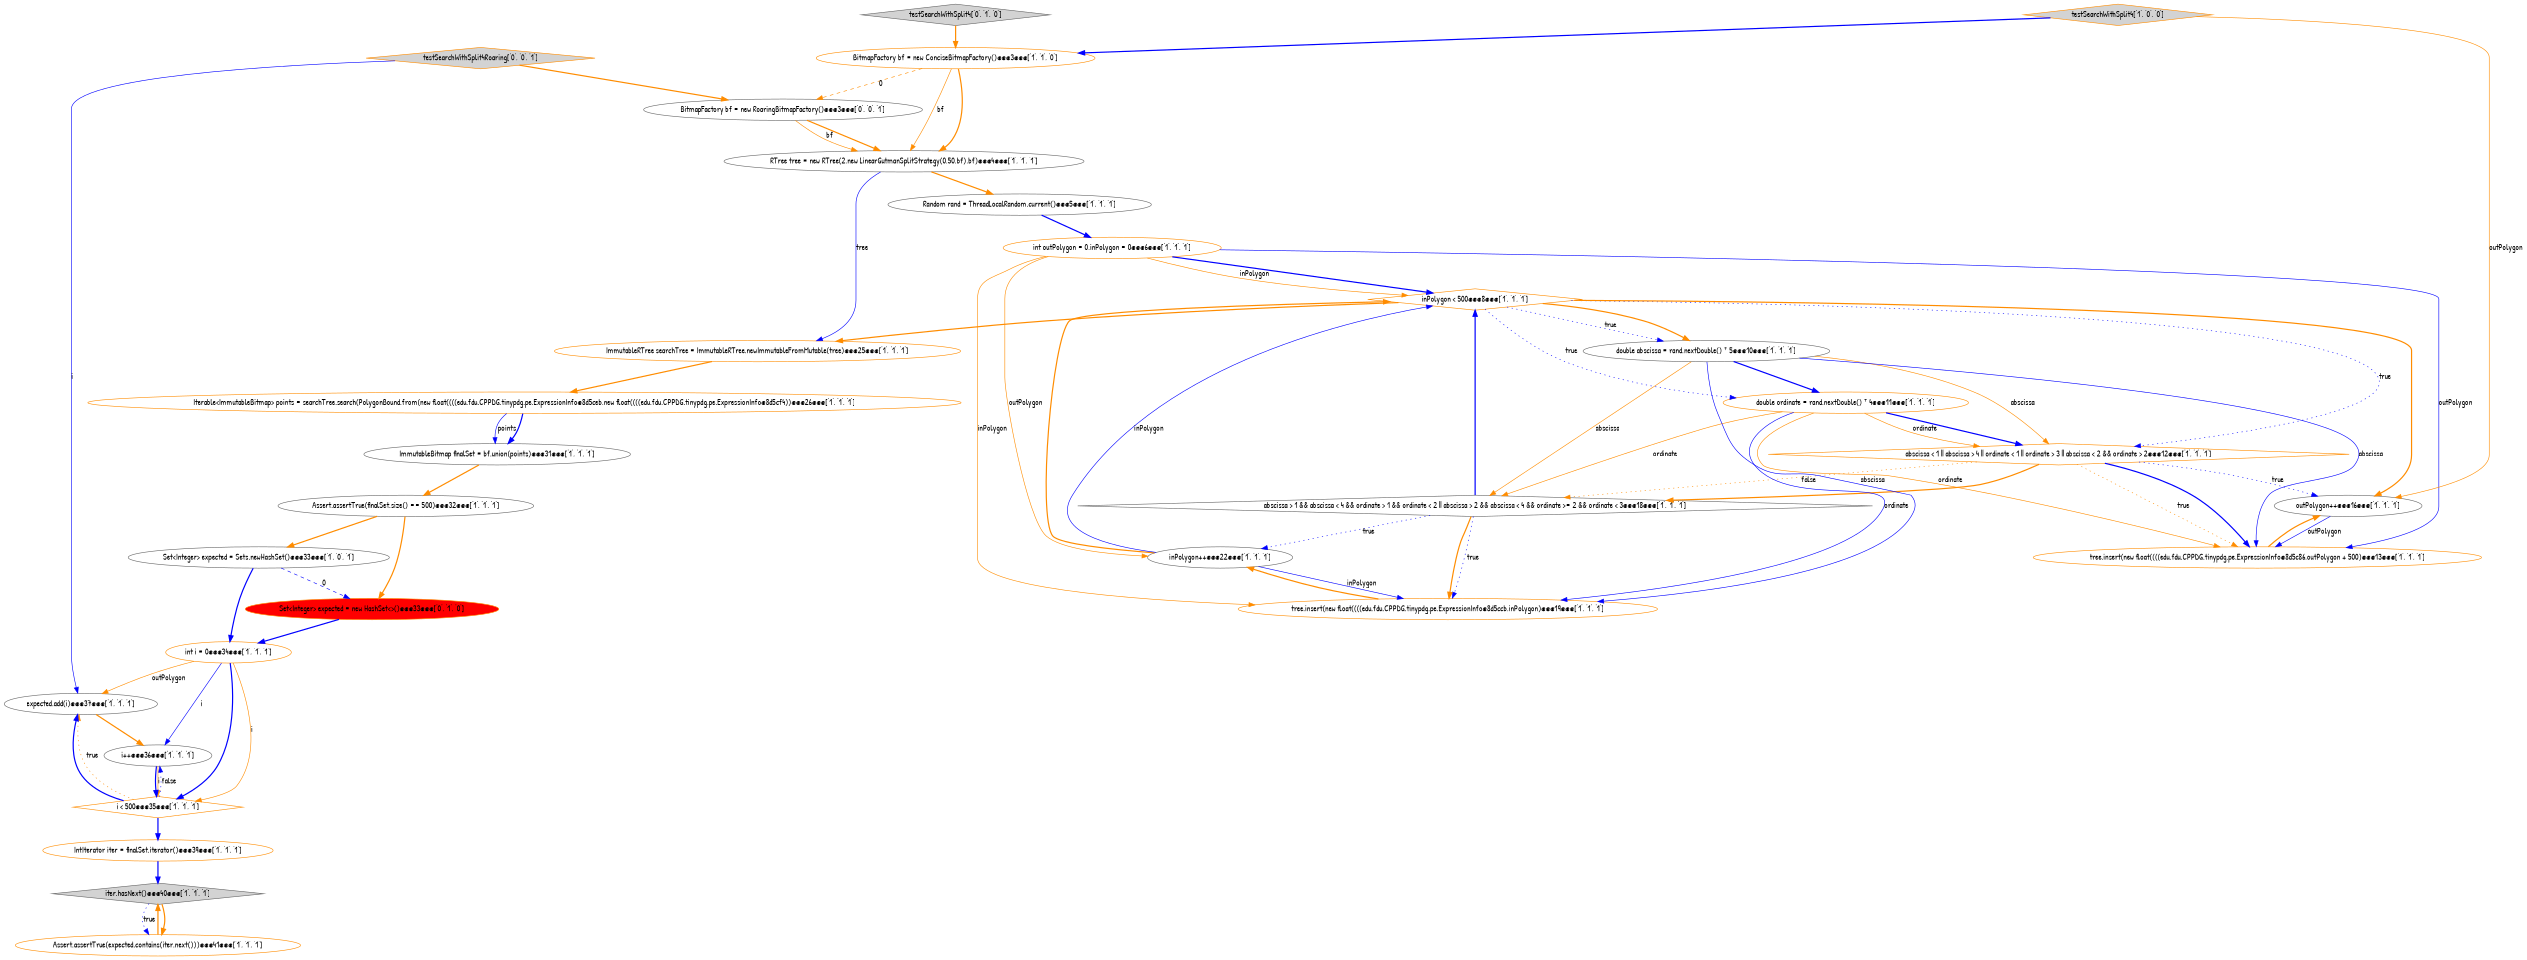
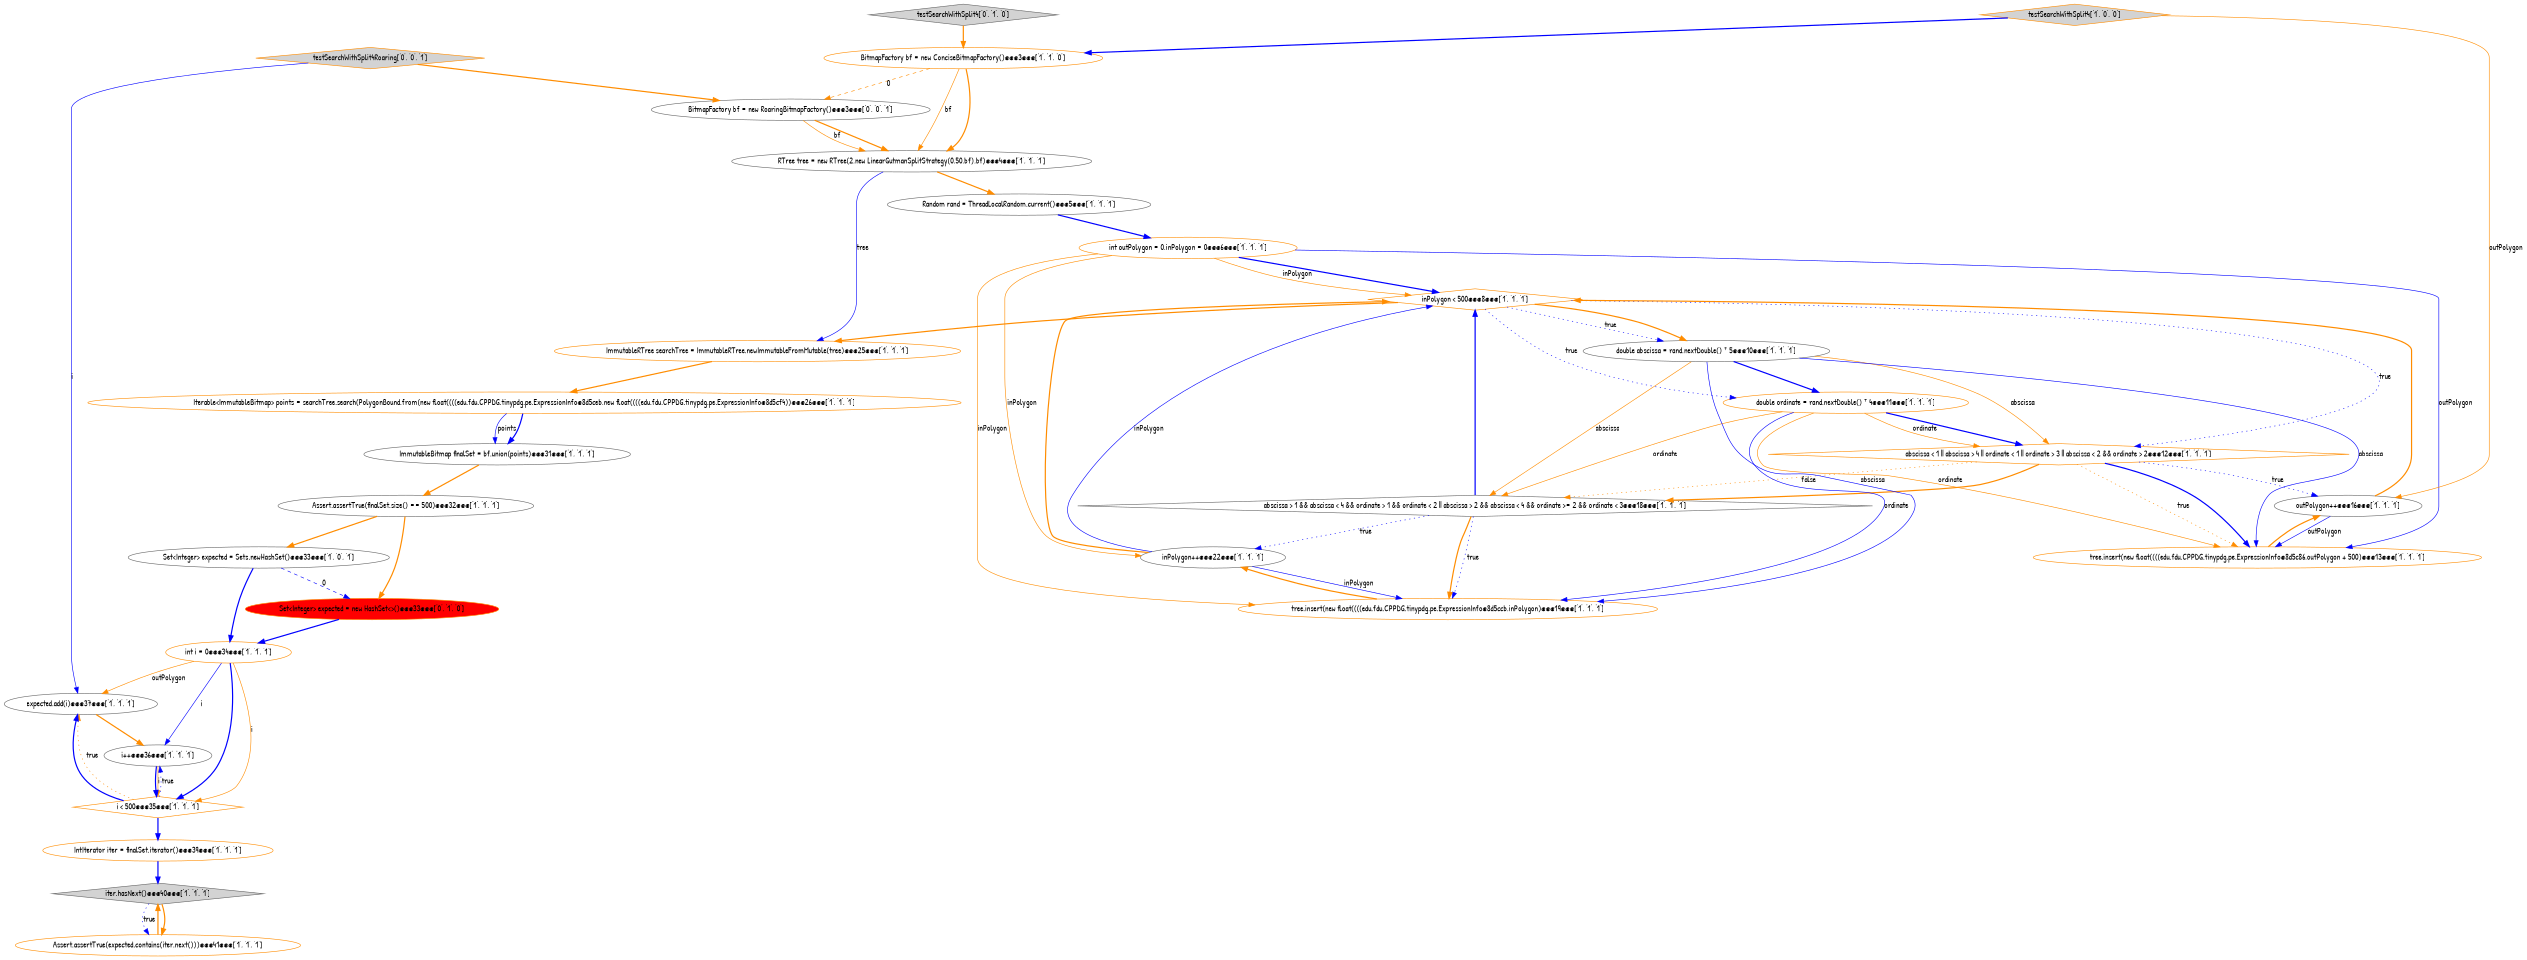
(2073, 310) -> (2080, 310)
(1026, 403) -> (1022, 403)
(169, 781) -> (168, 781)
